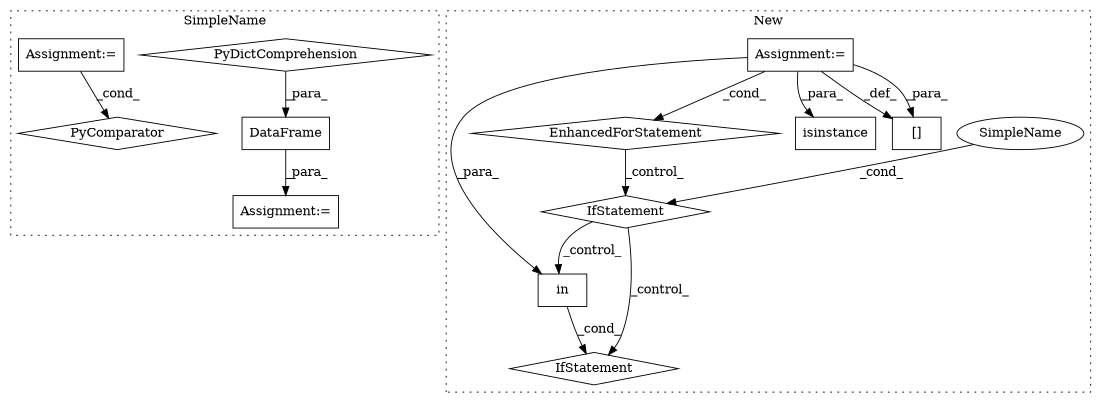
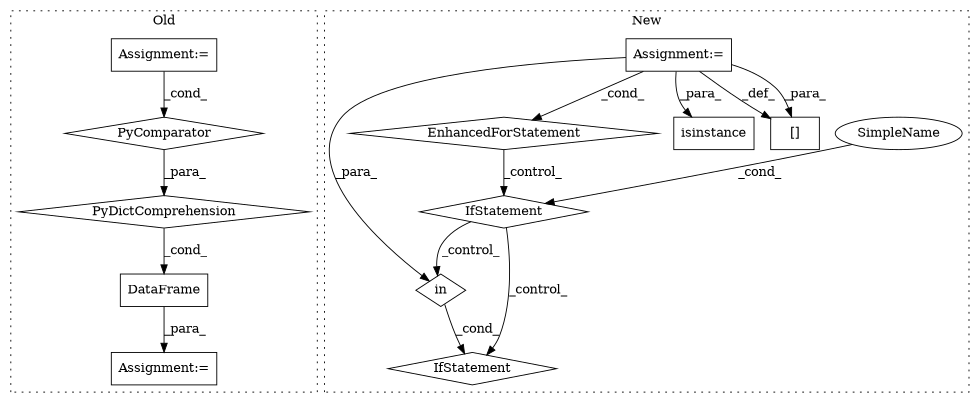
(225, 21) -> (164, 21)
(306, 94) -> (186, 251)
none -> (164, 168)
(562, 290) -> (441, 290)
